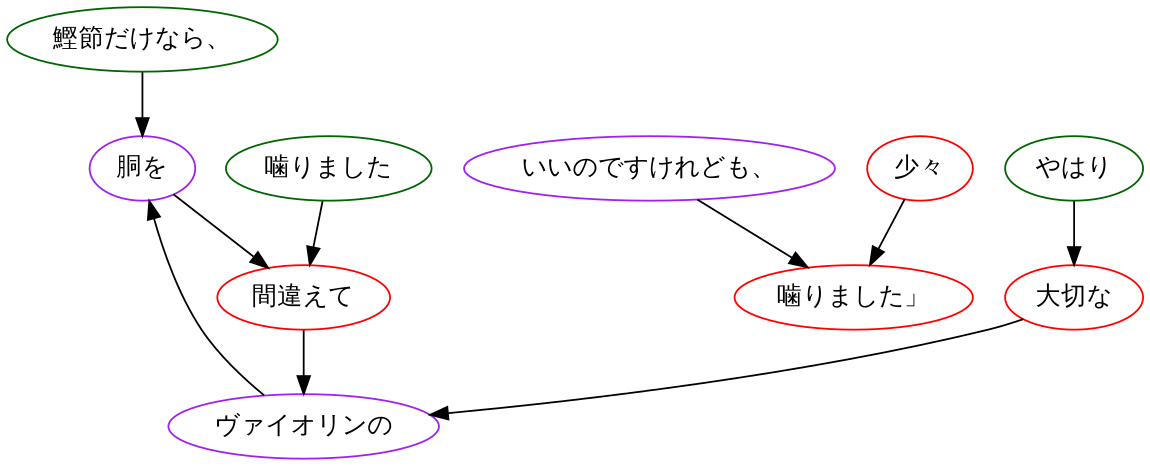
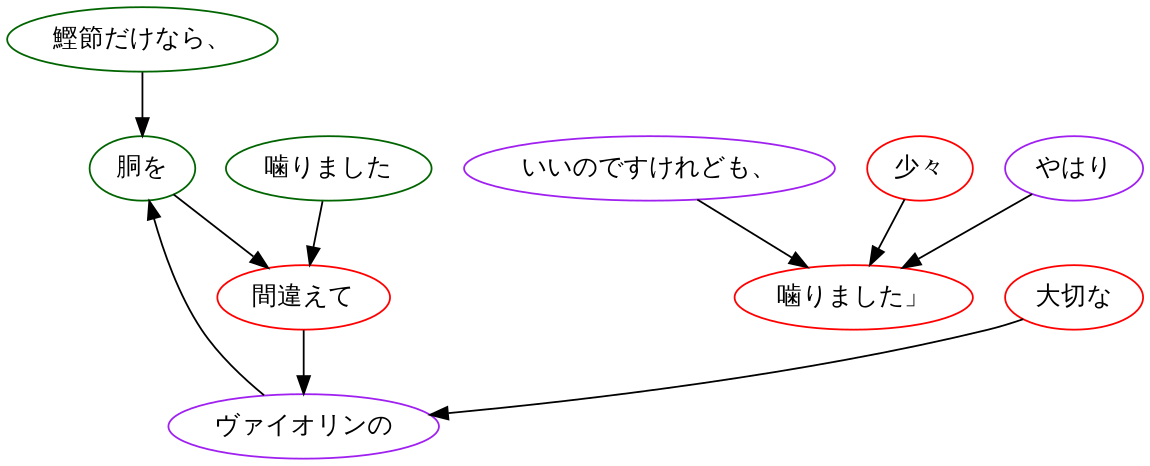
(142, 168) -> (142, 168)
(1074, 168) -> (1074, 168)
(1074, 224) -> (975, 227)
